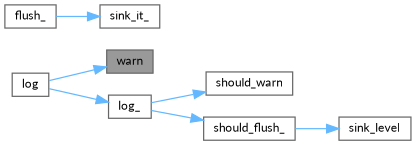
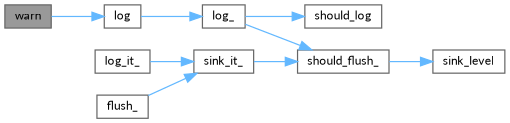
none -> (123, 62)
none -> (269, 62)
(72, 75) -> (72, 16)
(249, 84) -> (343, 16)
